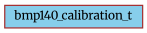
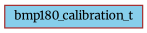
(74, 17) -> (74, 17)
